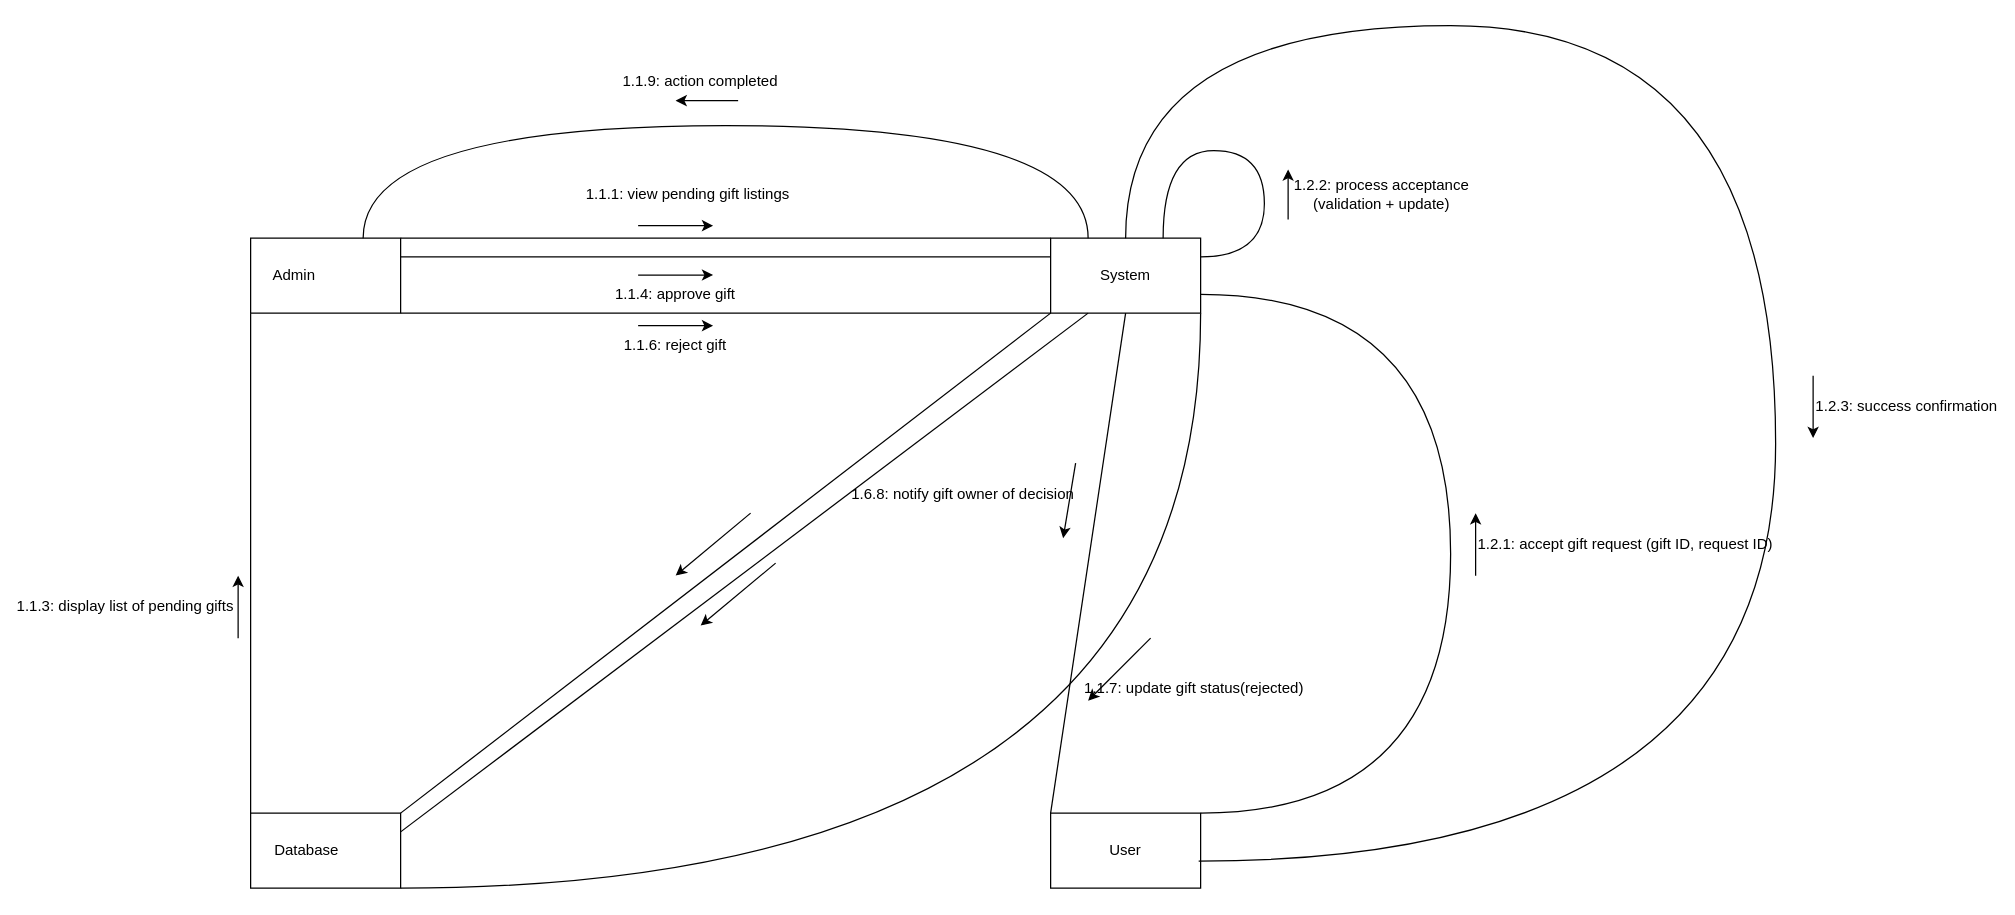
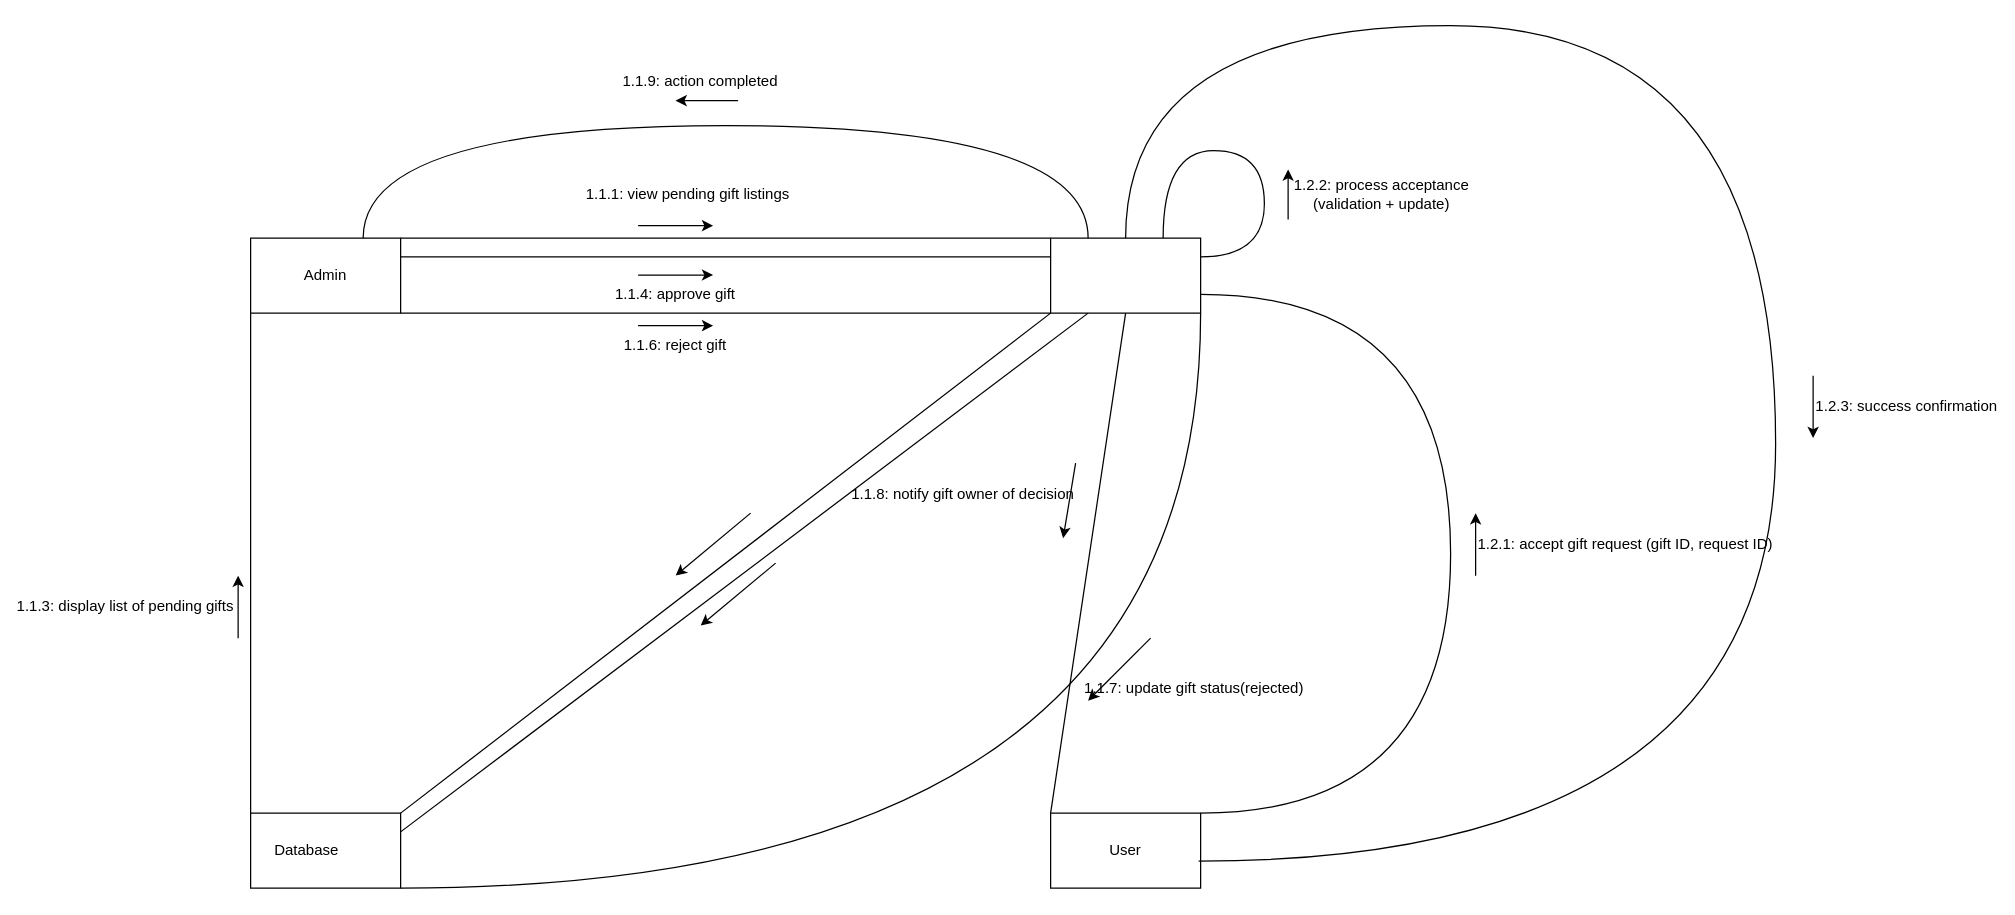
(294, 276) -> (326, 276)
(1126, 276) -> none
(963, 494) -> (963, 494)
